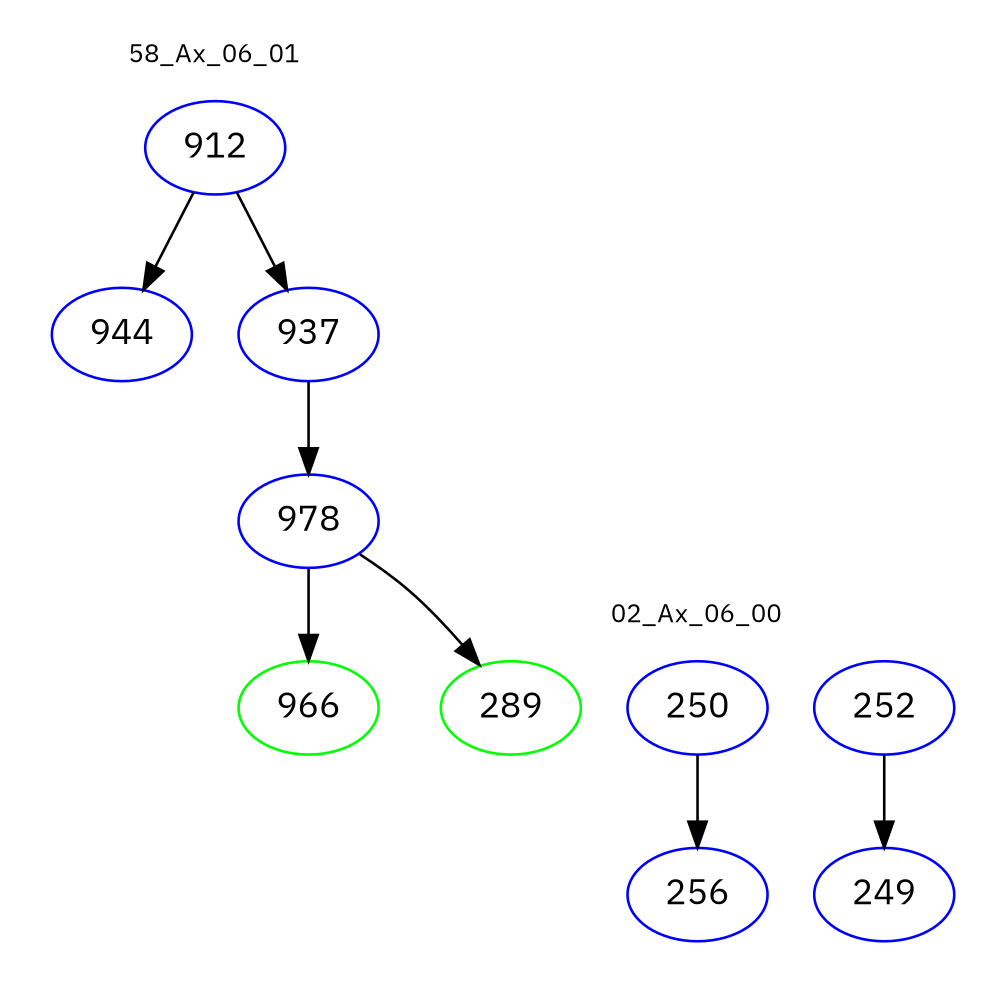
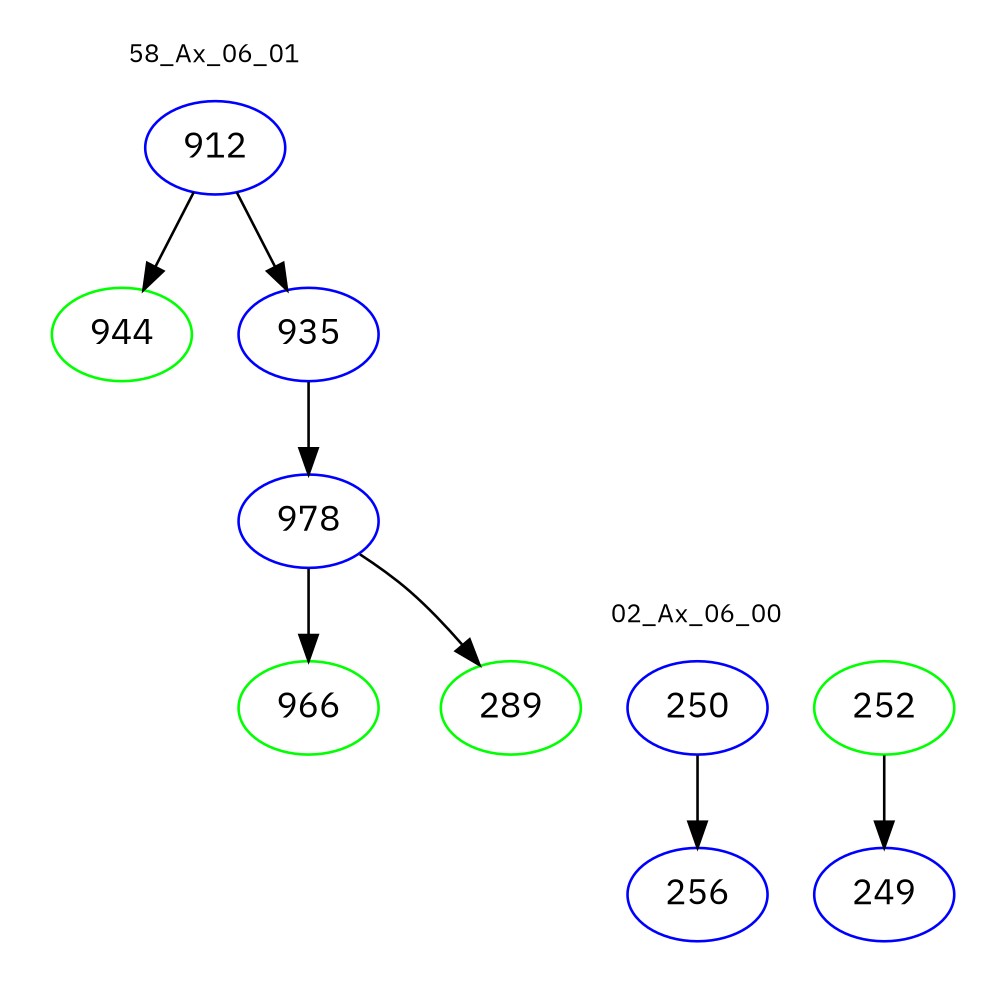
(122, 335) -> (122, 335)
(309, 335) -> (309, 335)
(884, 708) -> (884, 708)
